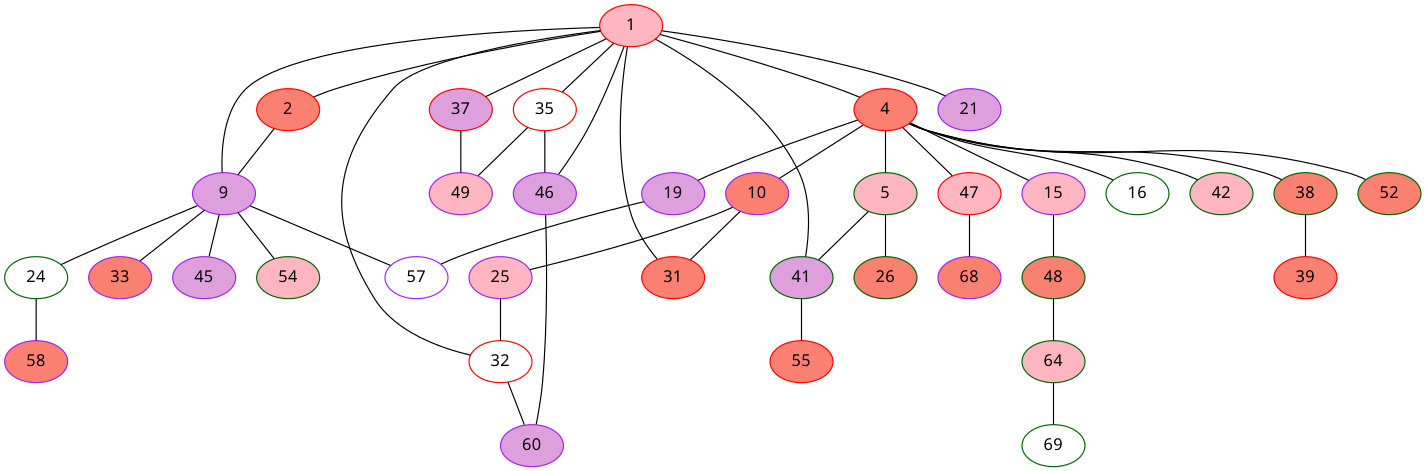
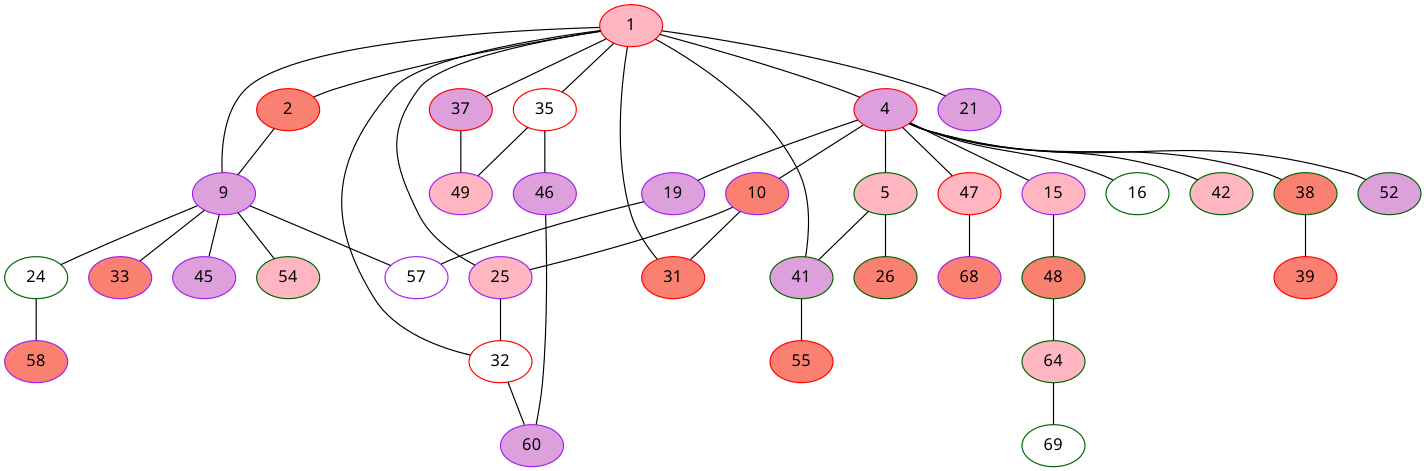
(886, 110) -> (886, 110)
(596, 113) -> (414, 97)
(1390, 194) -> (1390, 194)
